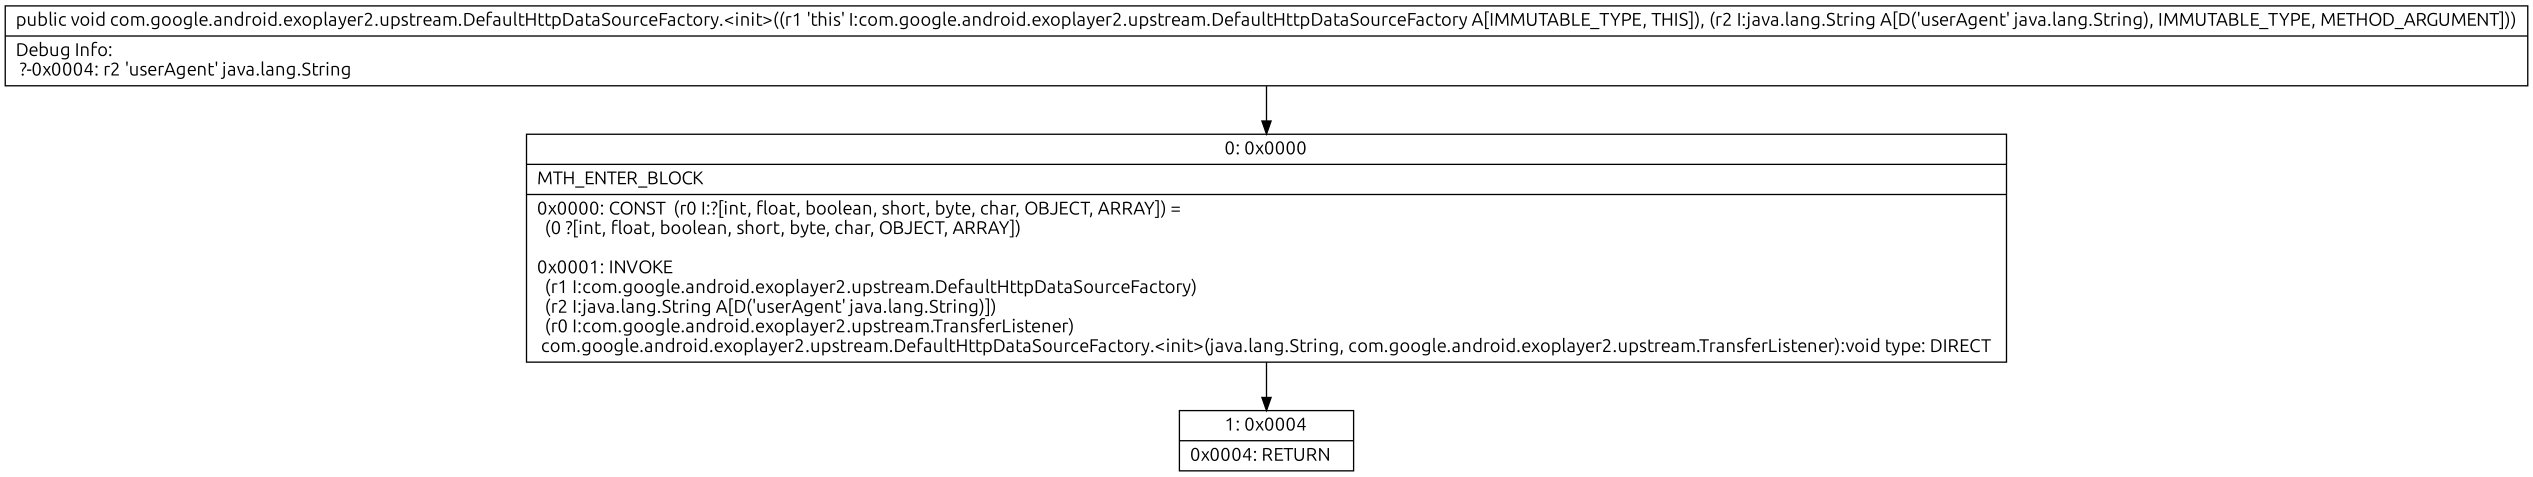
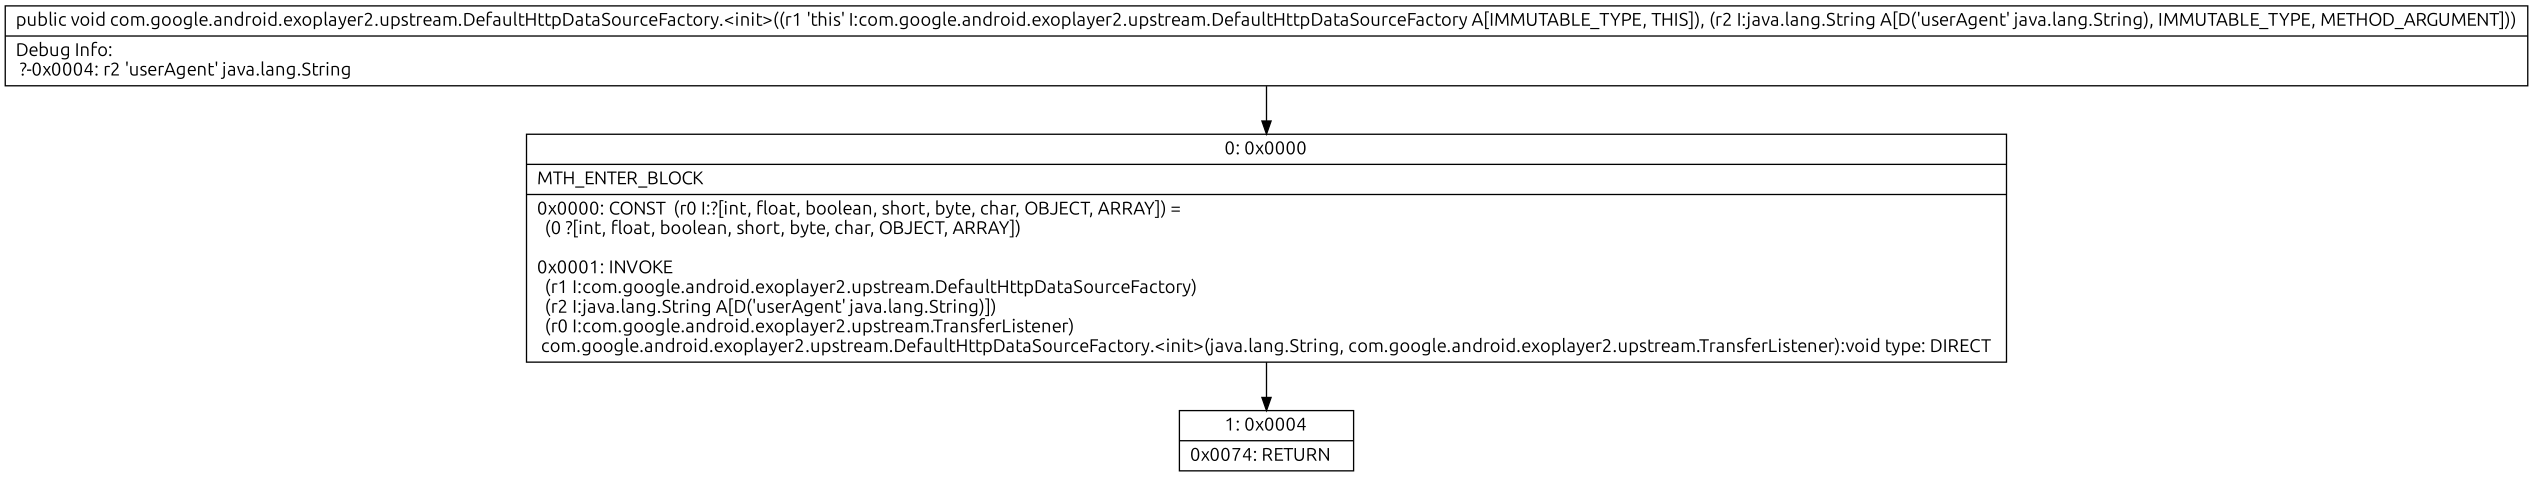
(1267, 455) -> (1267, 455)
